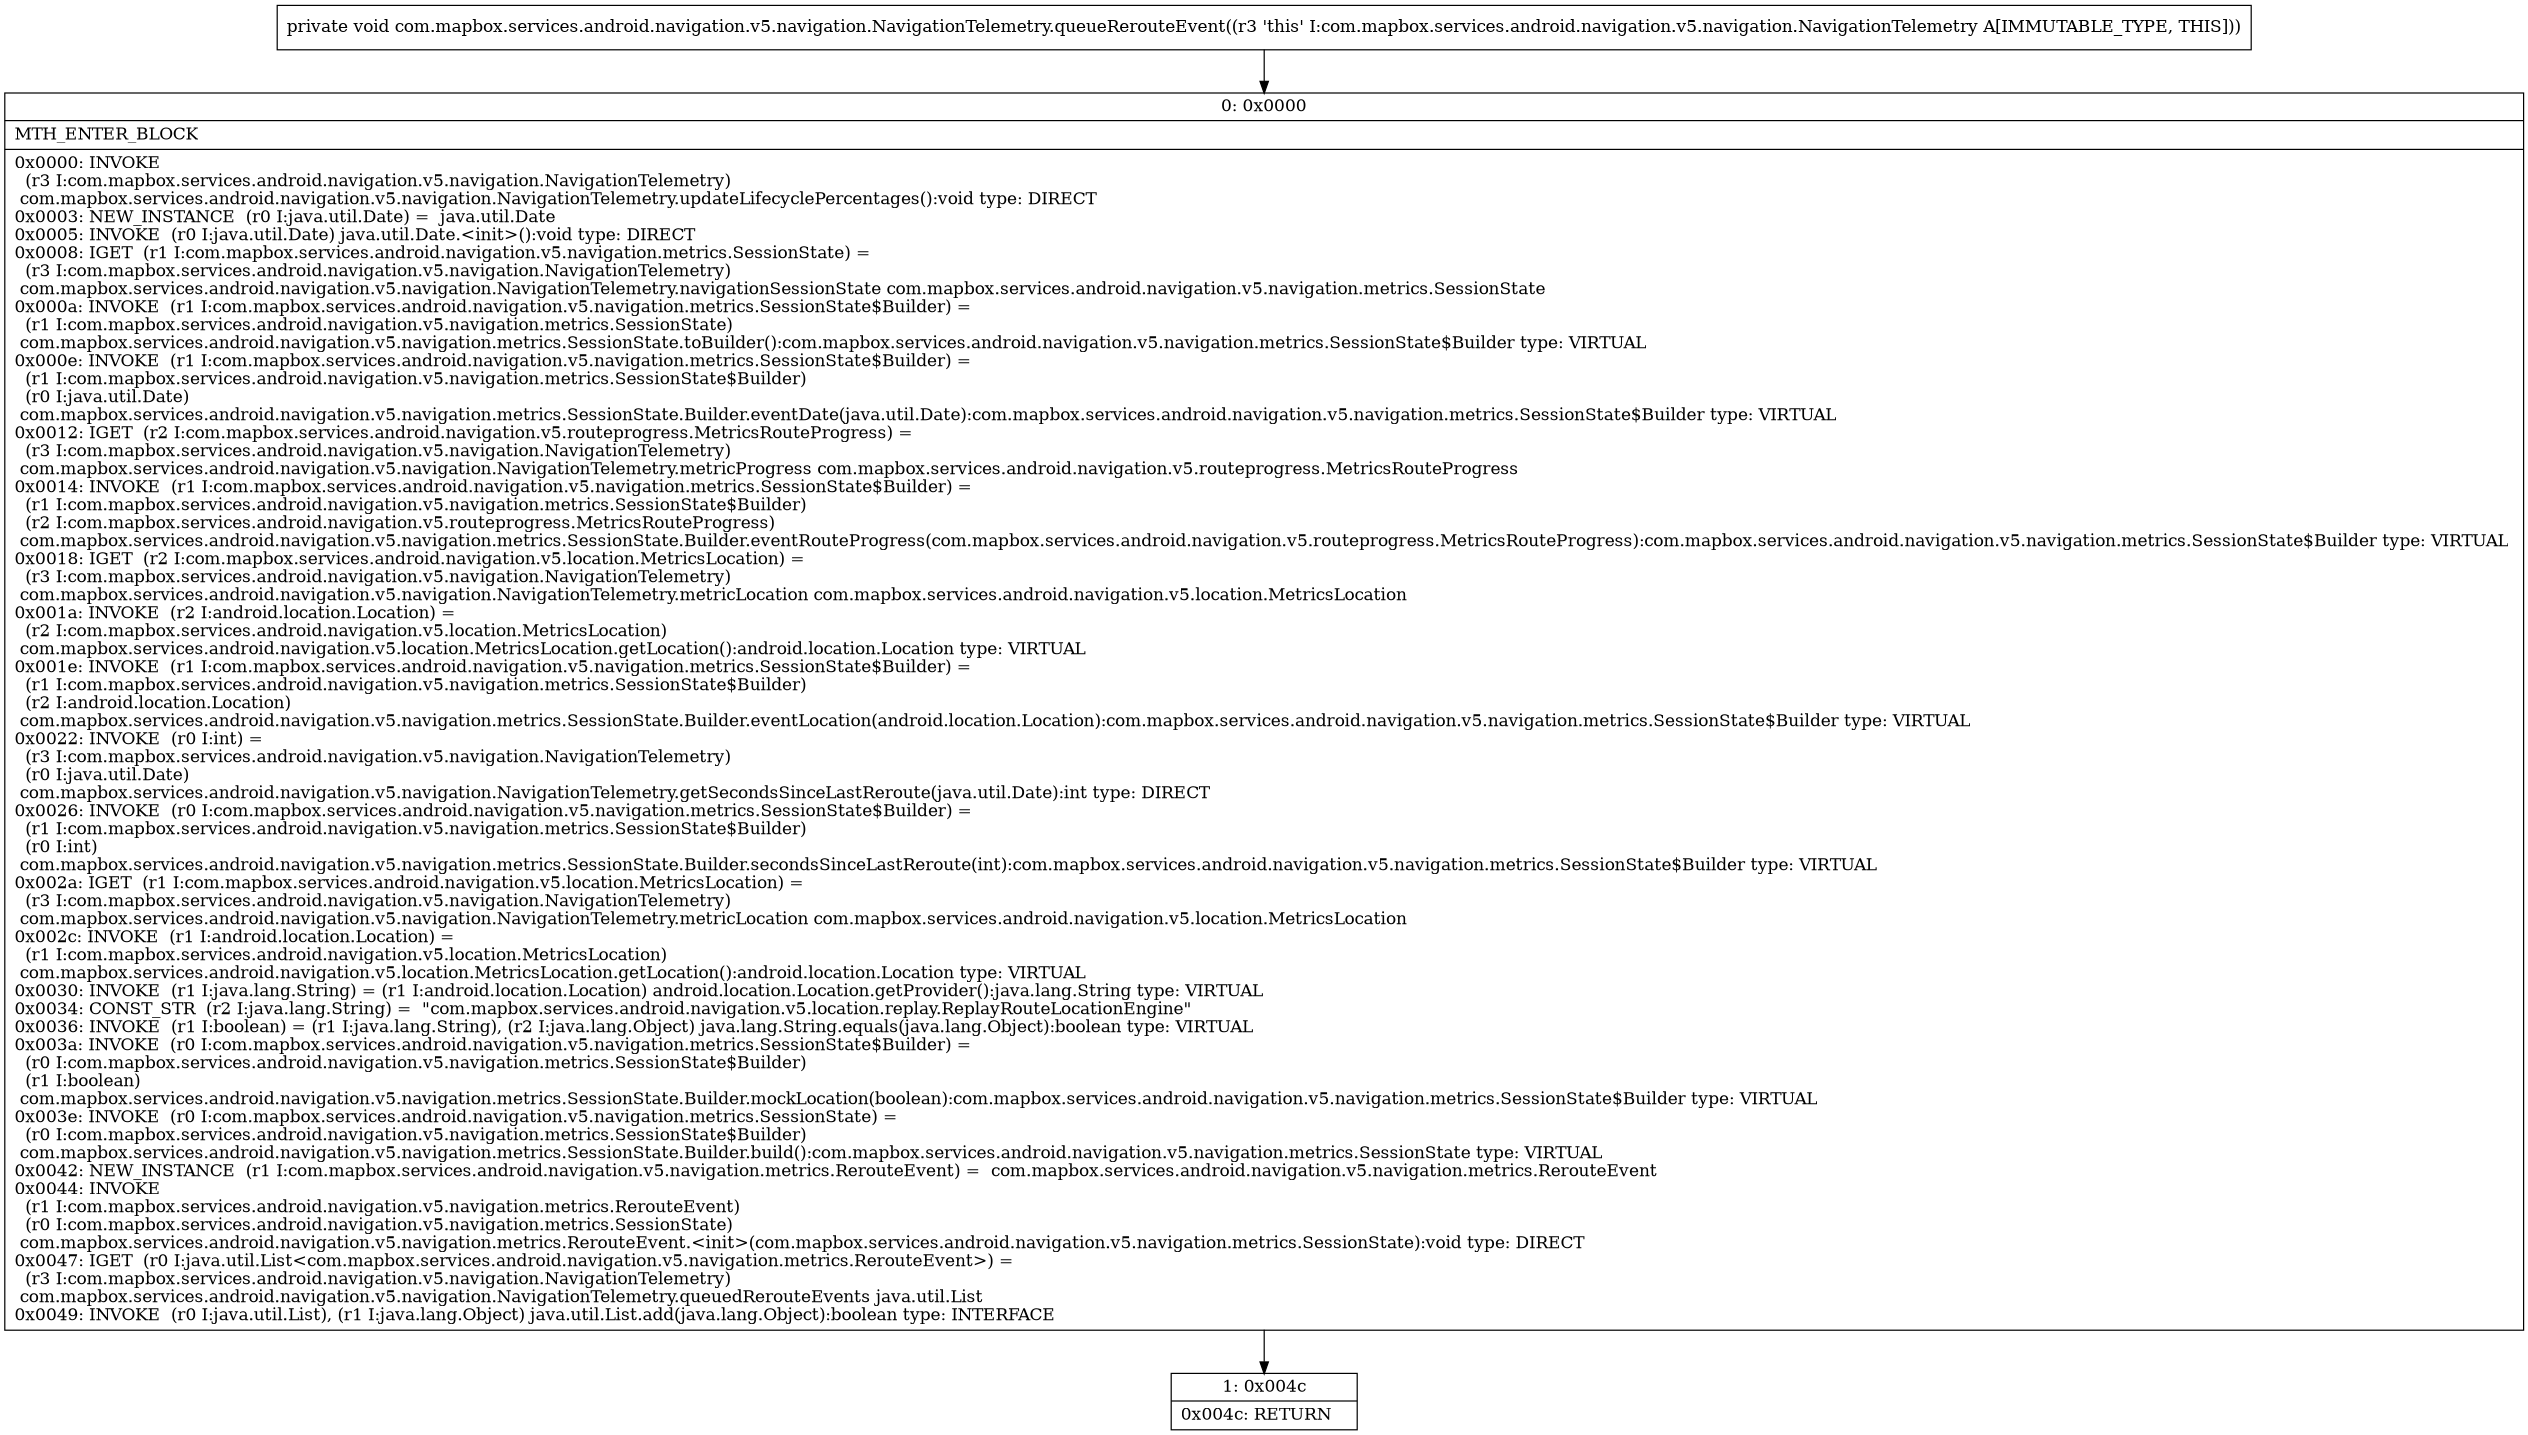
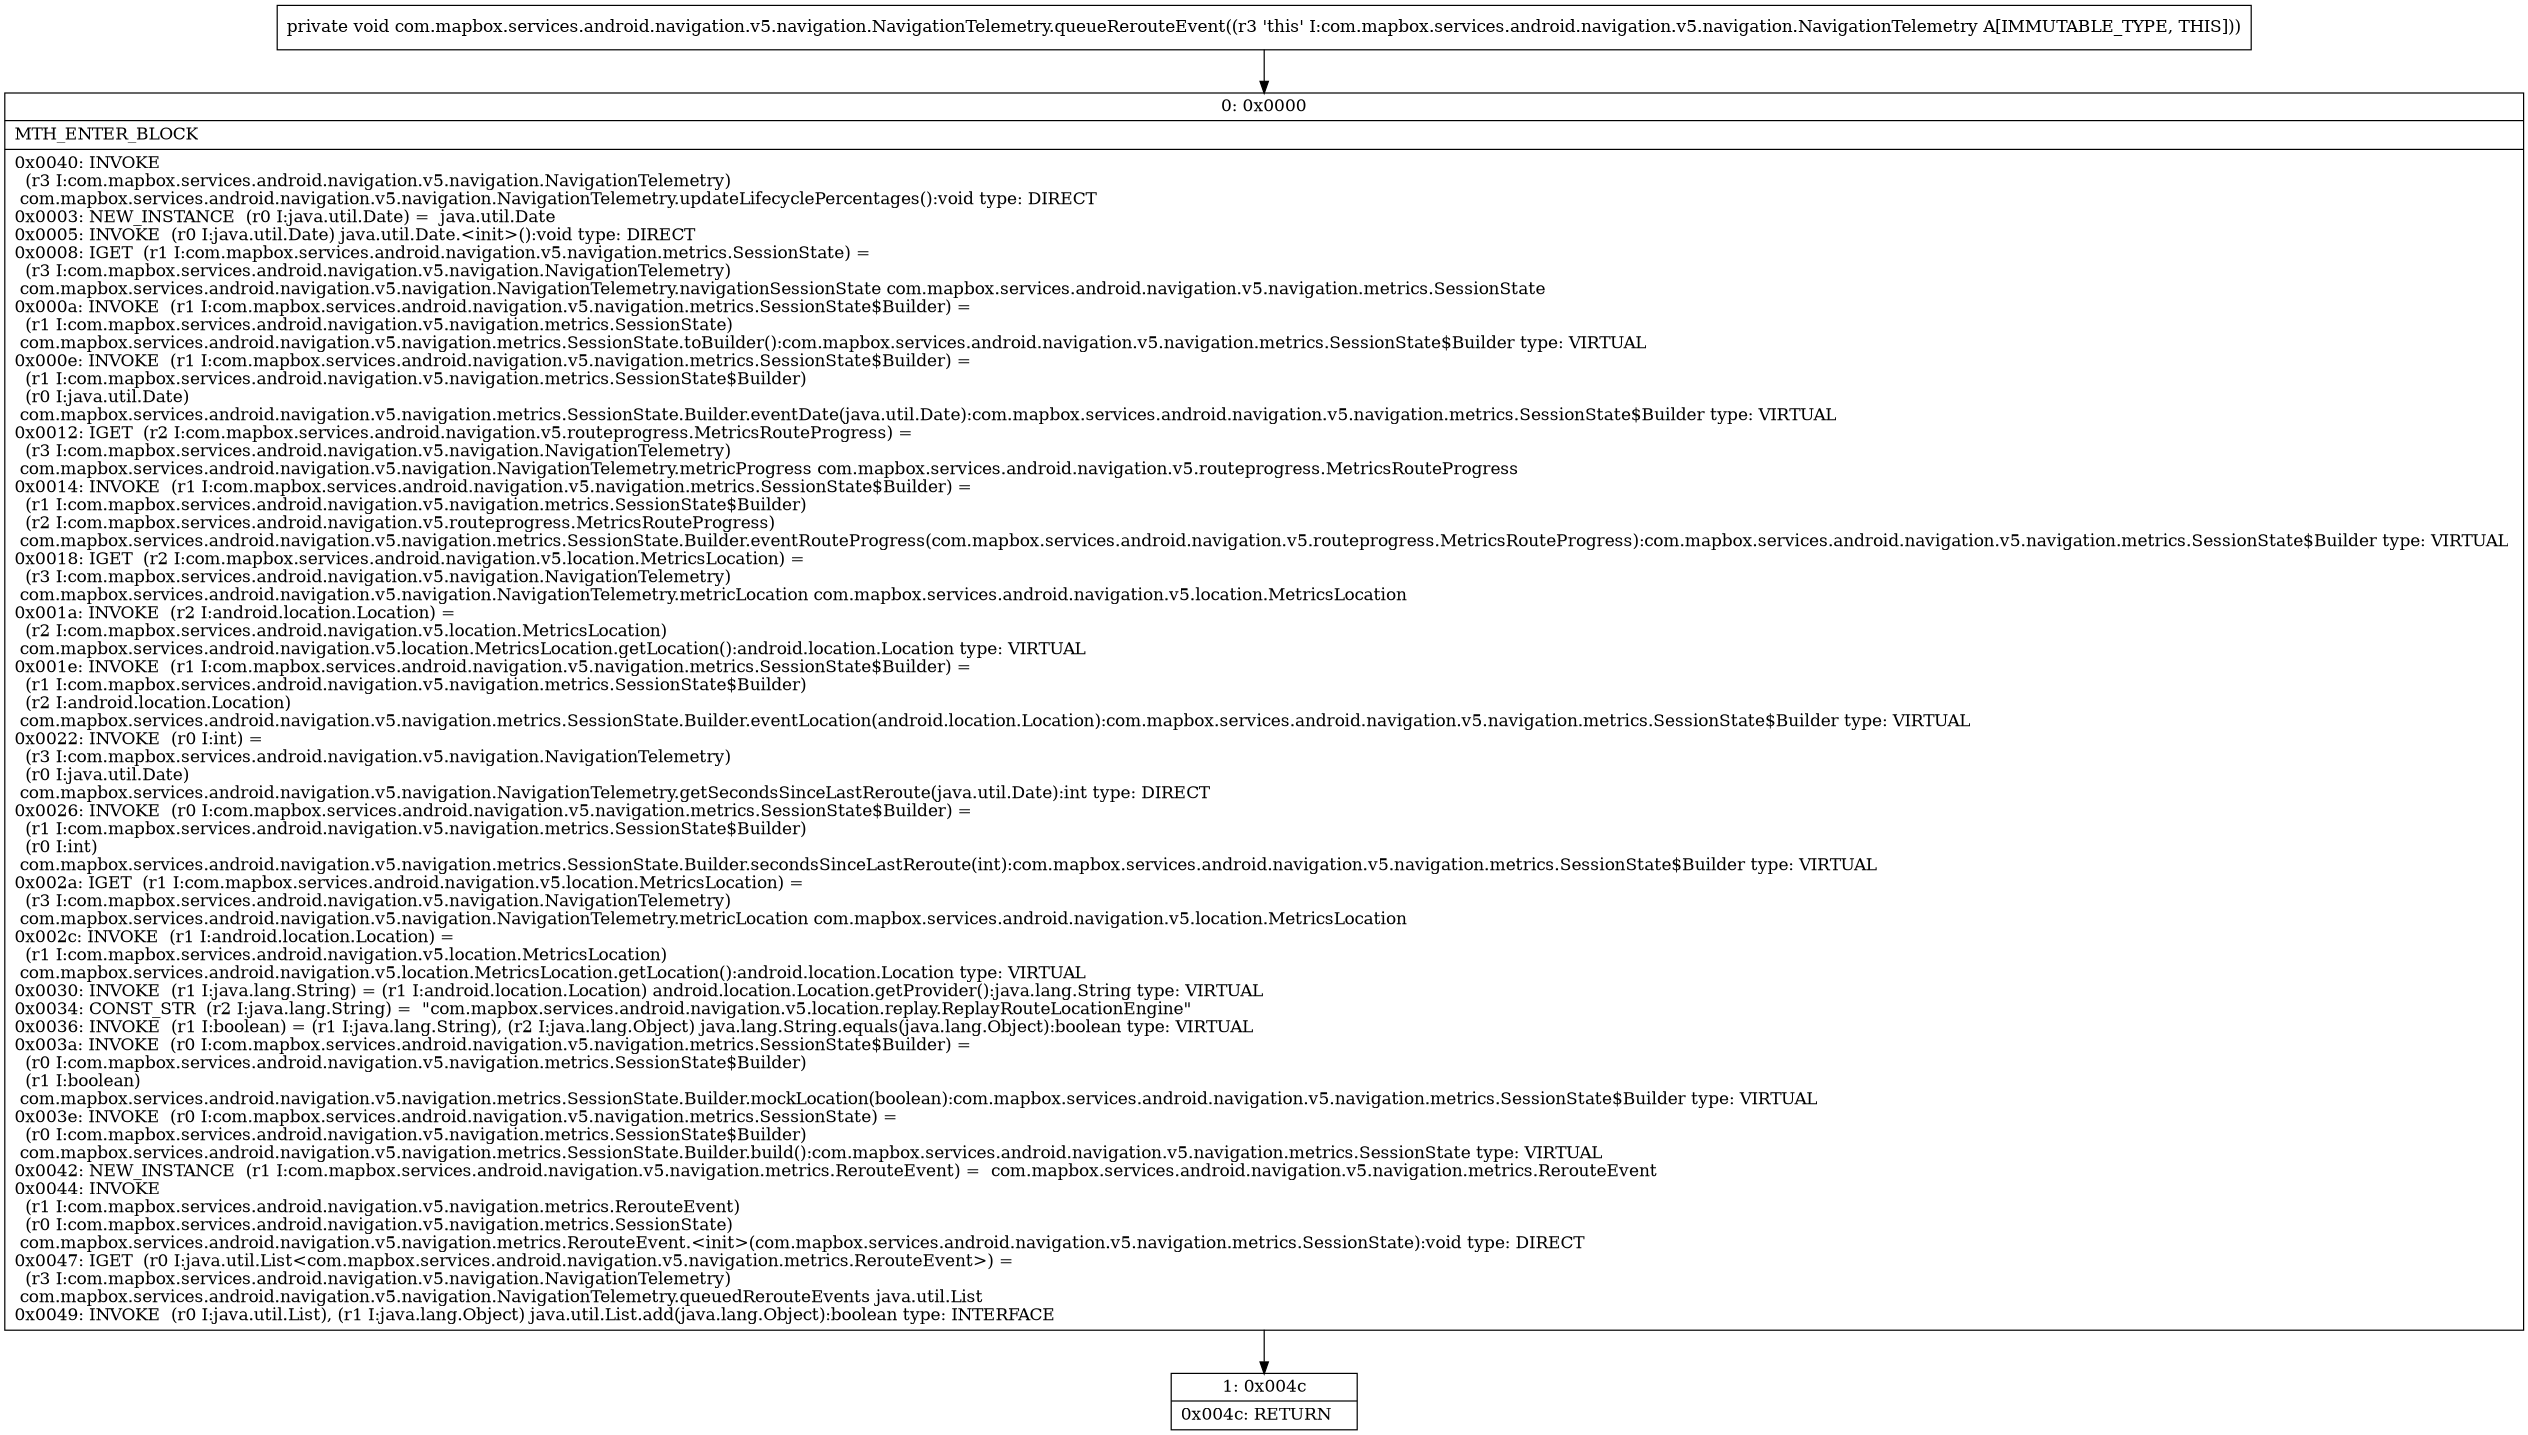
(93, 163) -> (93, 163)
